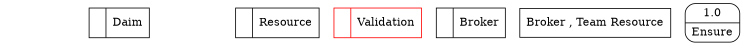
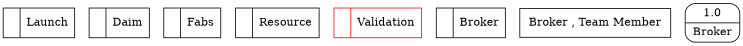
none -> (39, 23)
none -> (192, 23)
(595, 23) -> (595, 23)
(712, 32) -> (712, 32)
